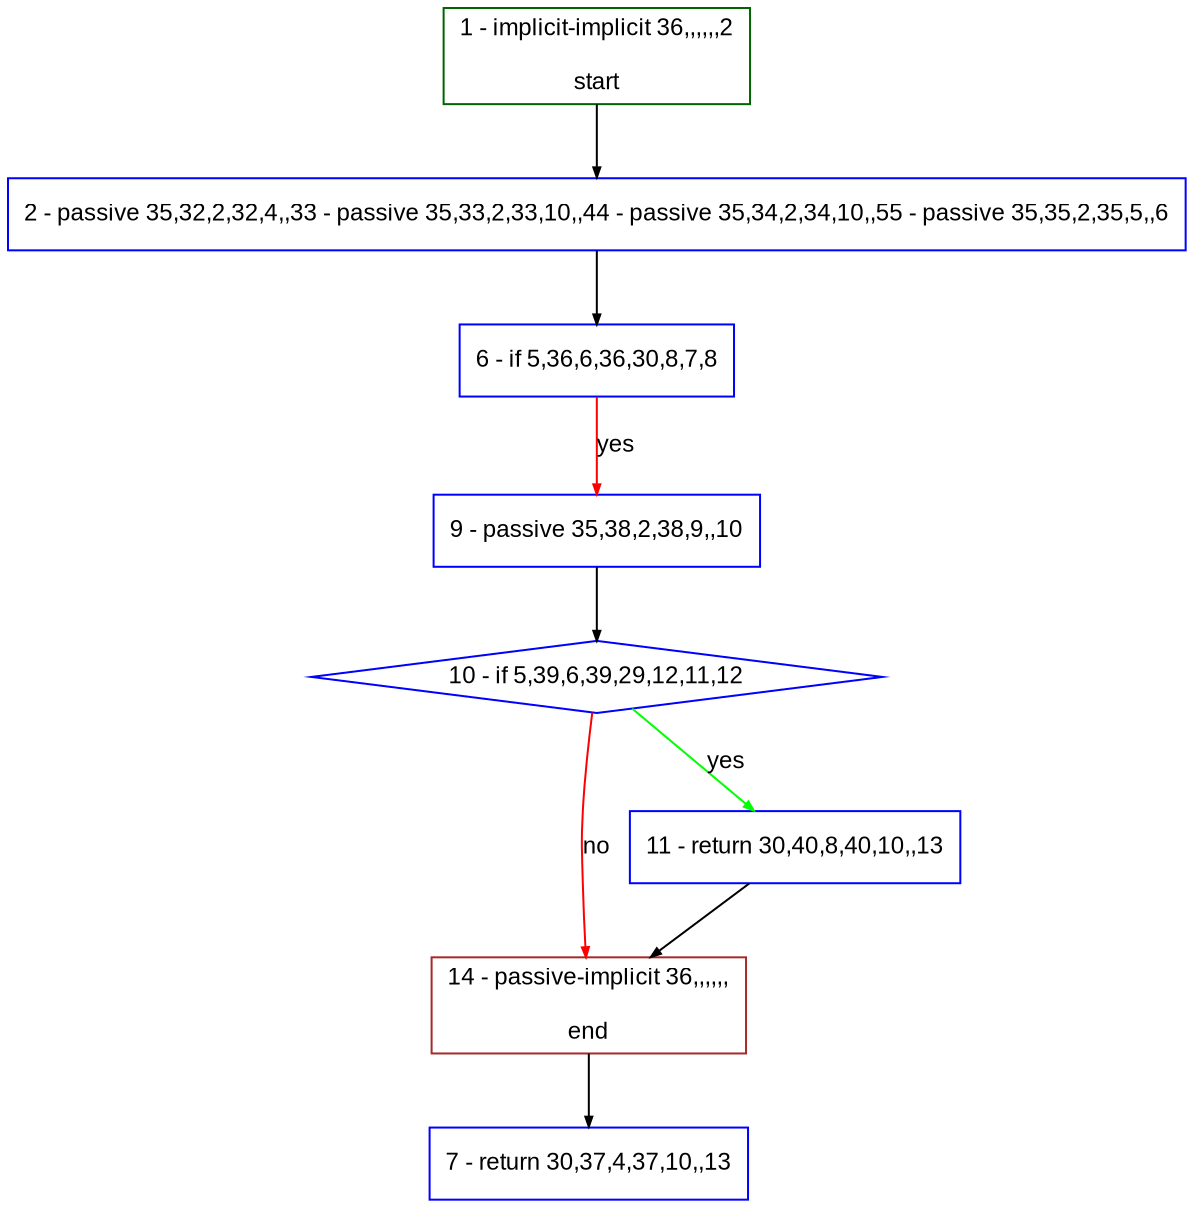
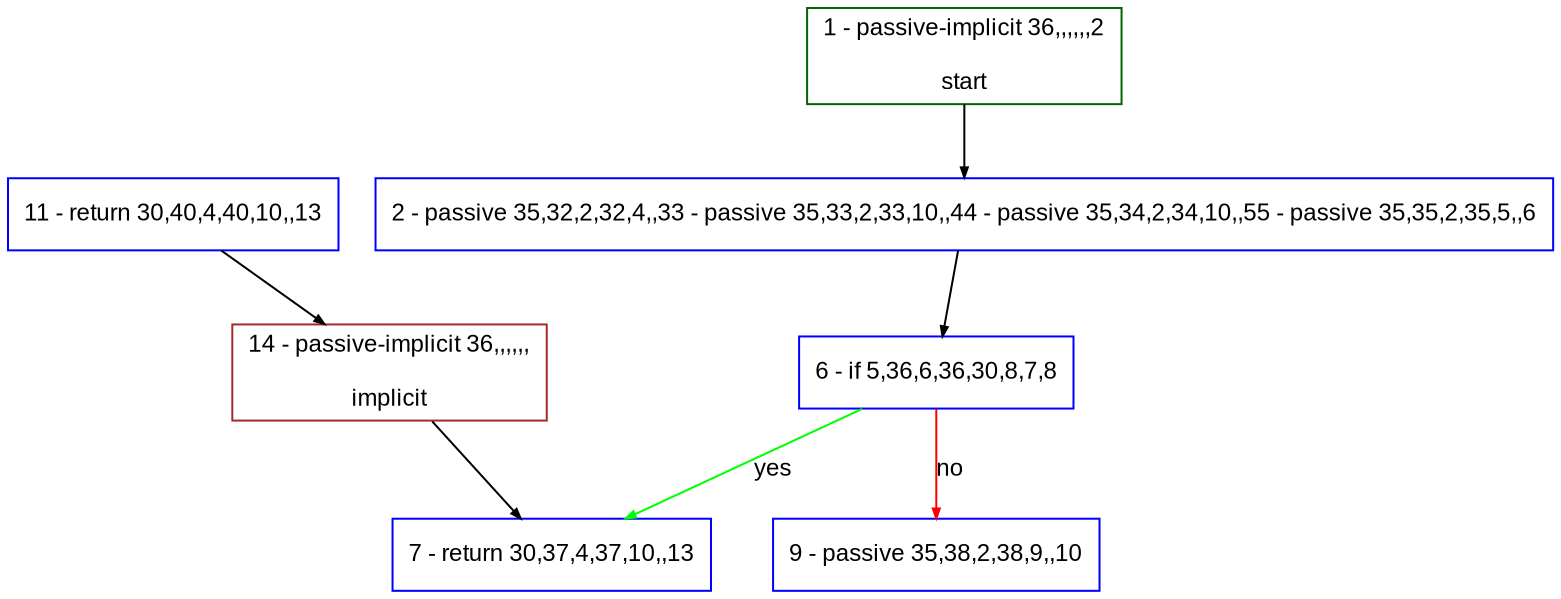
(597, 56) -> (964, 56)
(616, 446) -> (950, 470)
none -> (749, 461)
(597, 677) -> none
(795, 847) -> (173, 214)
(589, 1005) -> (390, 373)
